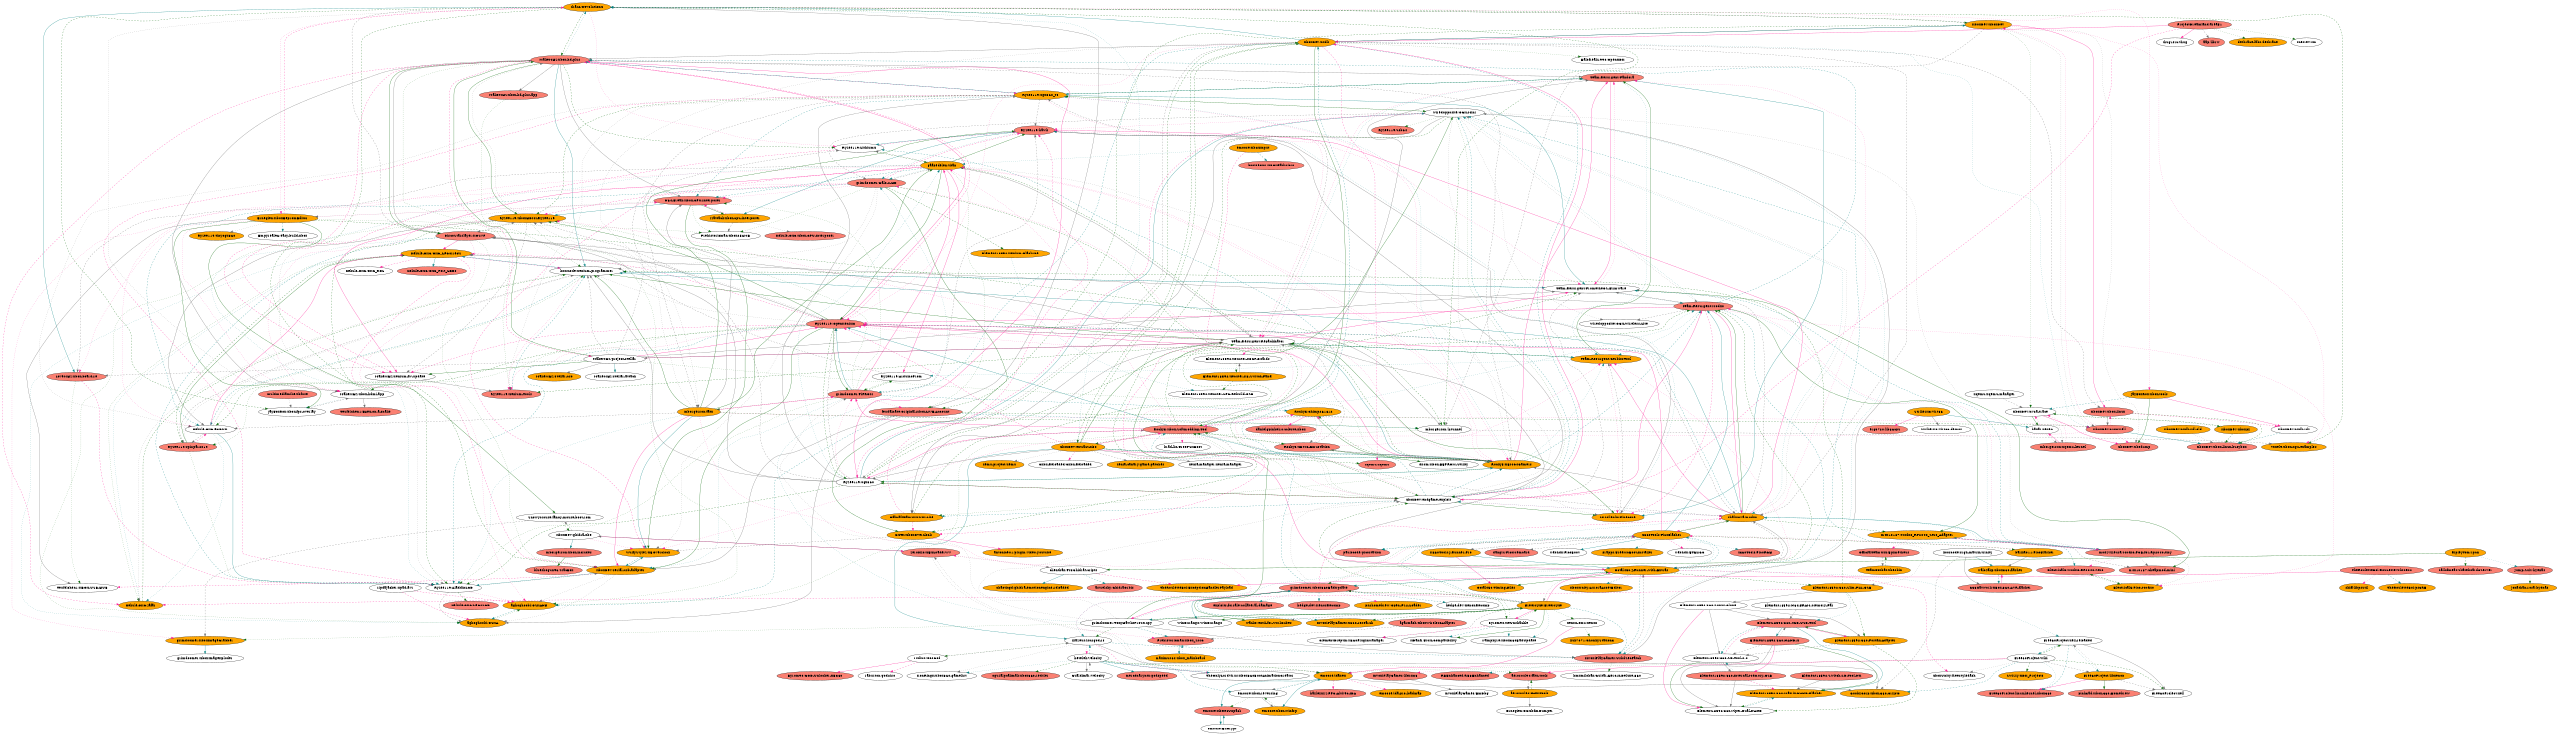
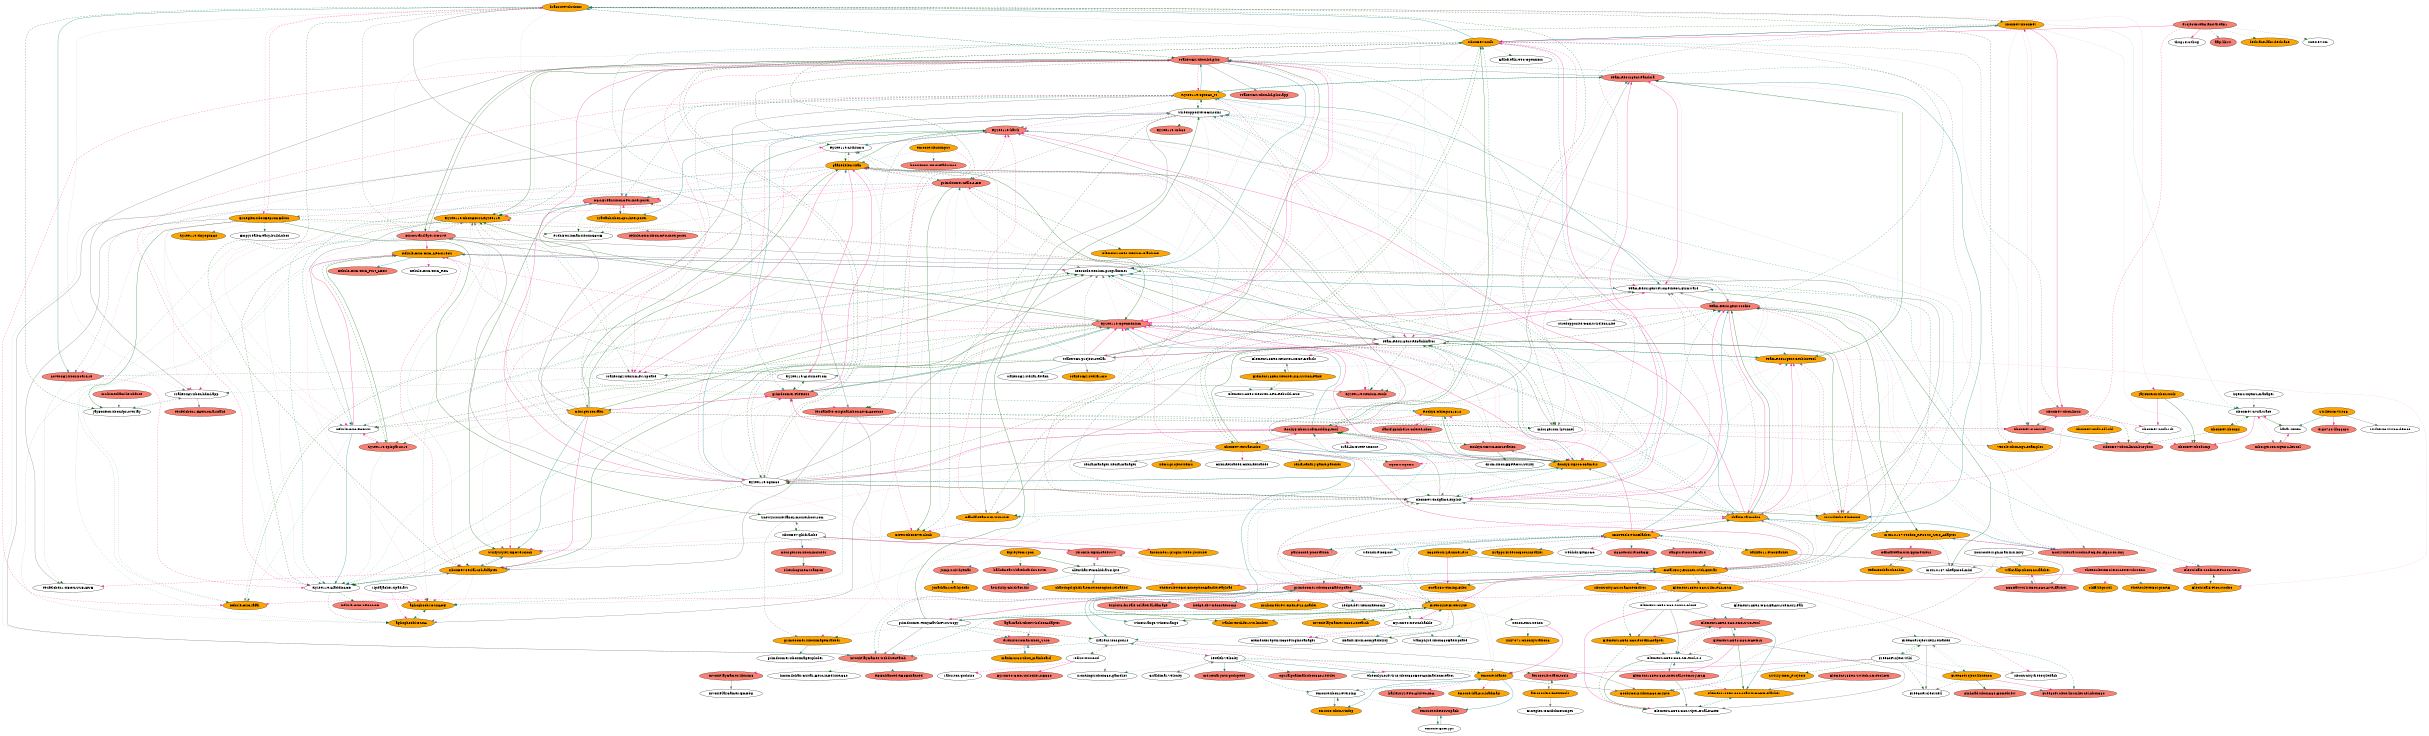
none -> (1195, 209)
(2186, 356) -> (2289, 390)
(2152, 570) -> (1949, 570)
